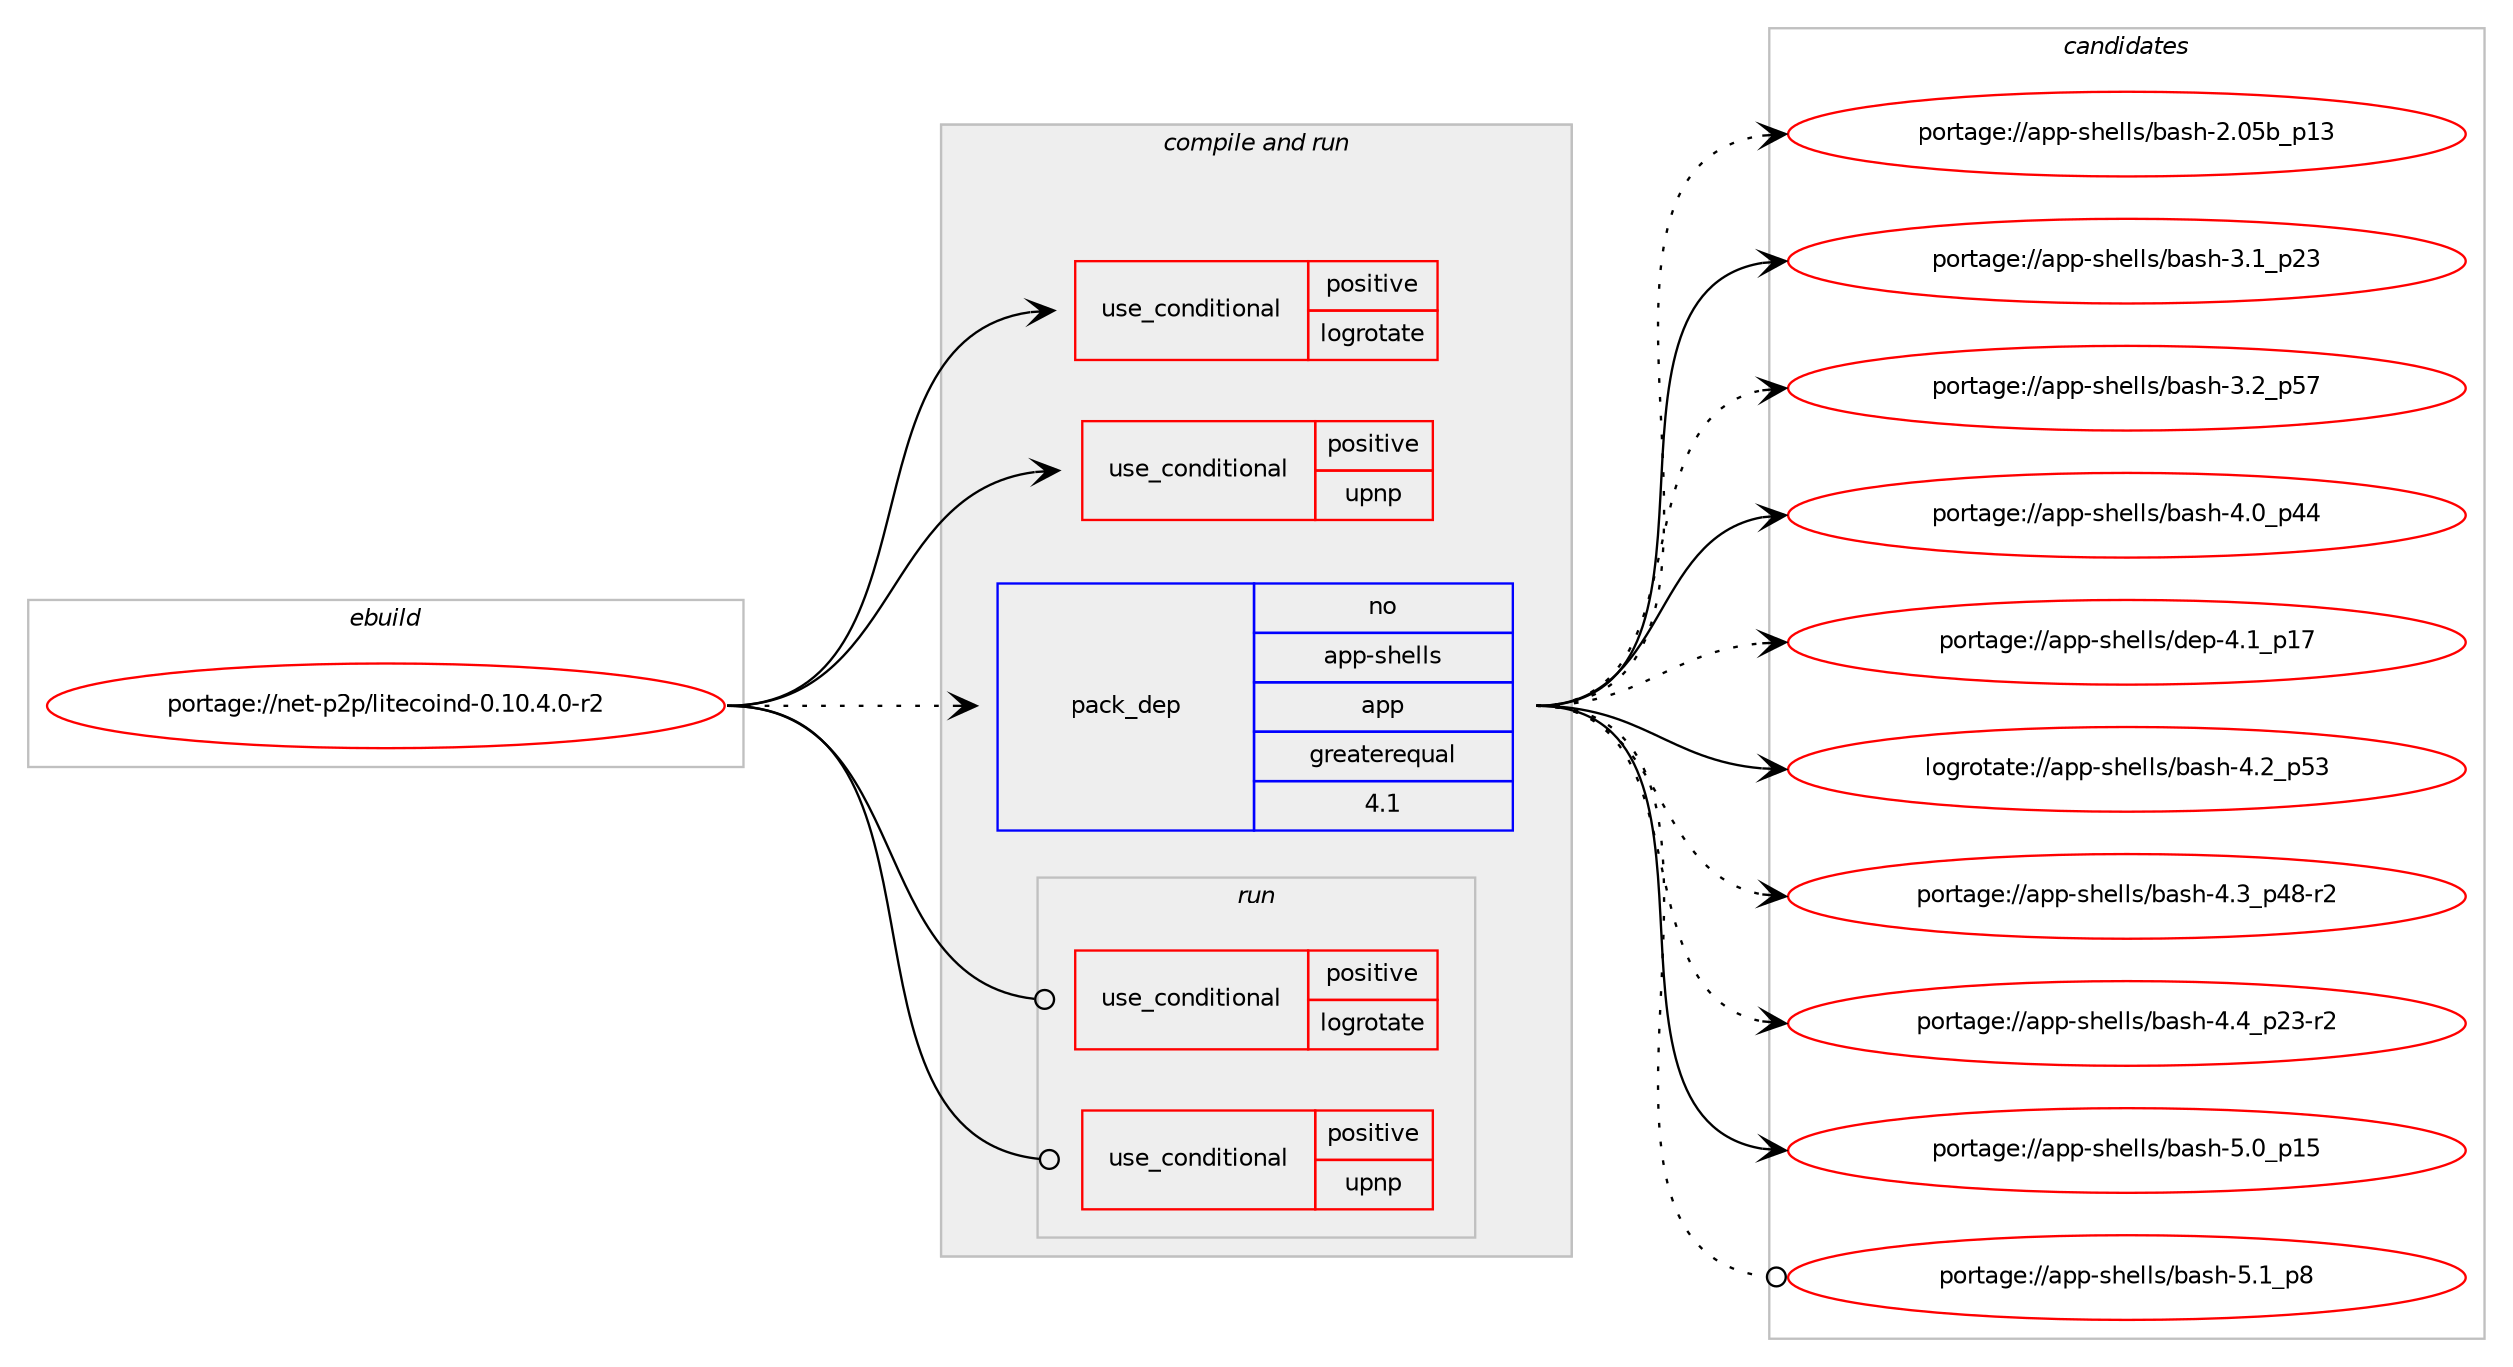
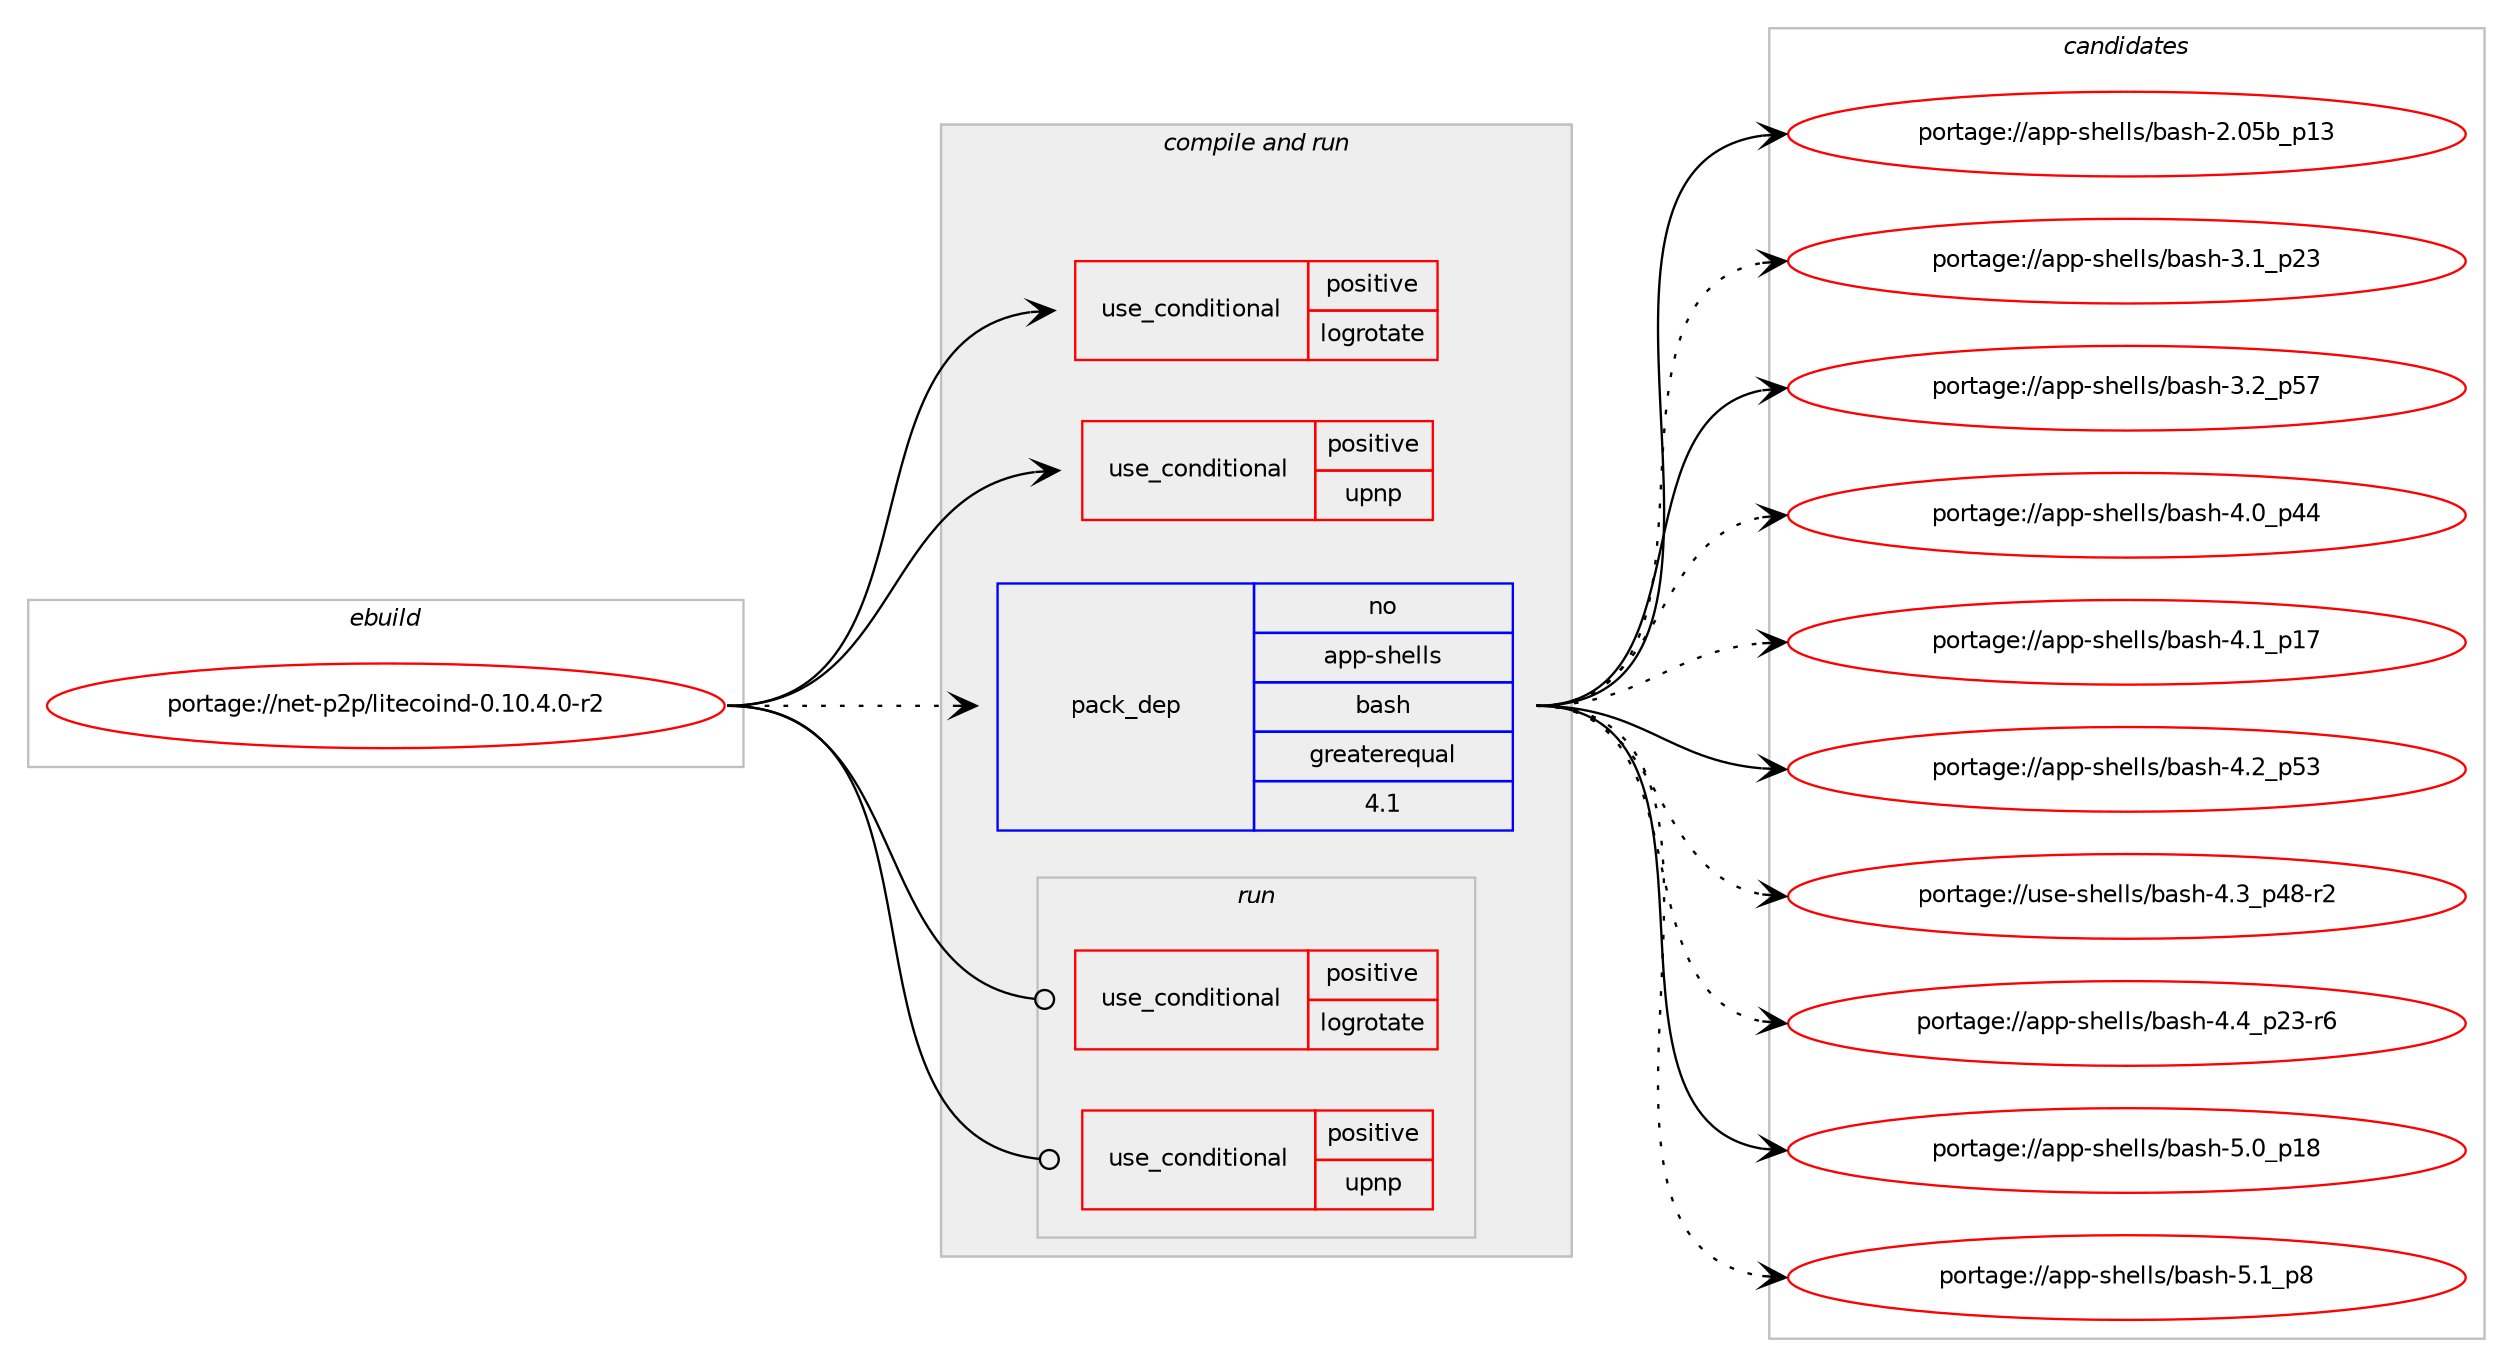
(1676, 359) -> (1676, 359)
(1659, 363) -> (1659, 363)
(1680, 478) -> (1680, 478)
(1671, 594) -> (1671, 594)
(2127, 642) -> (2127, 642)
(1383, 706) -> (1383, 706)
(2127, 769) -> (2127, 769)
(2127, 896) -> (2127, 896)
(2127, 1023) -> (2127, 1023)
(1659, 1049) -> (1659, 1049)
(2127, 1151) -> (2127, 1151)
